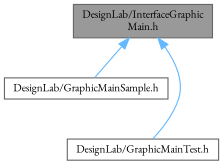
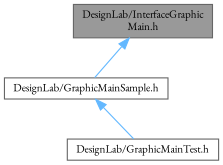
(179, 95) -> (119, 123)
